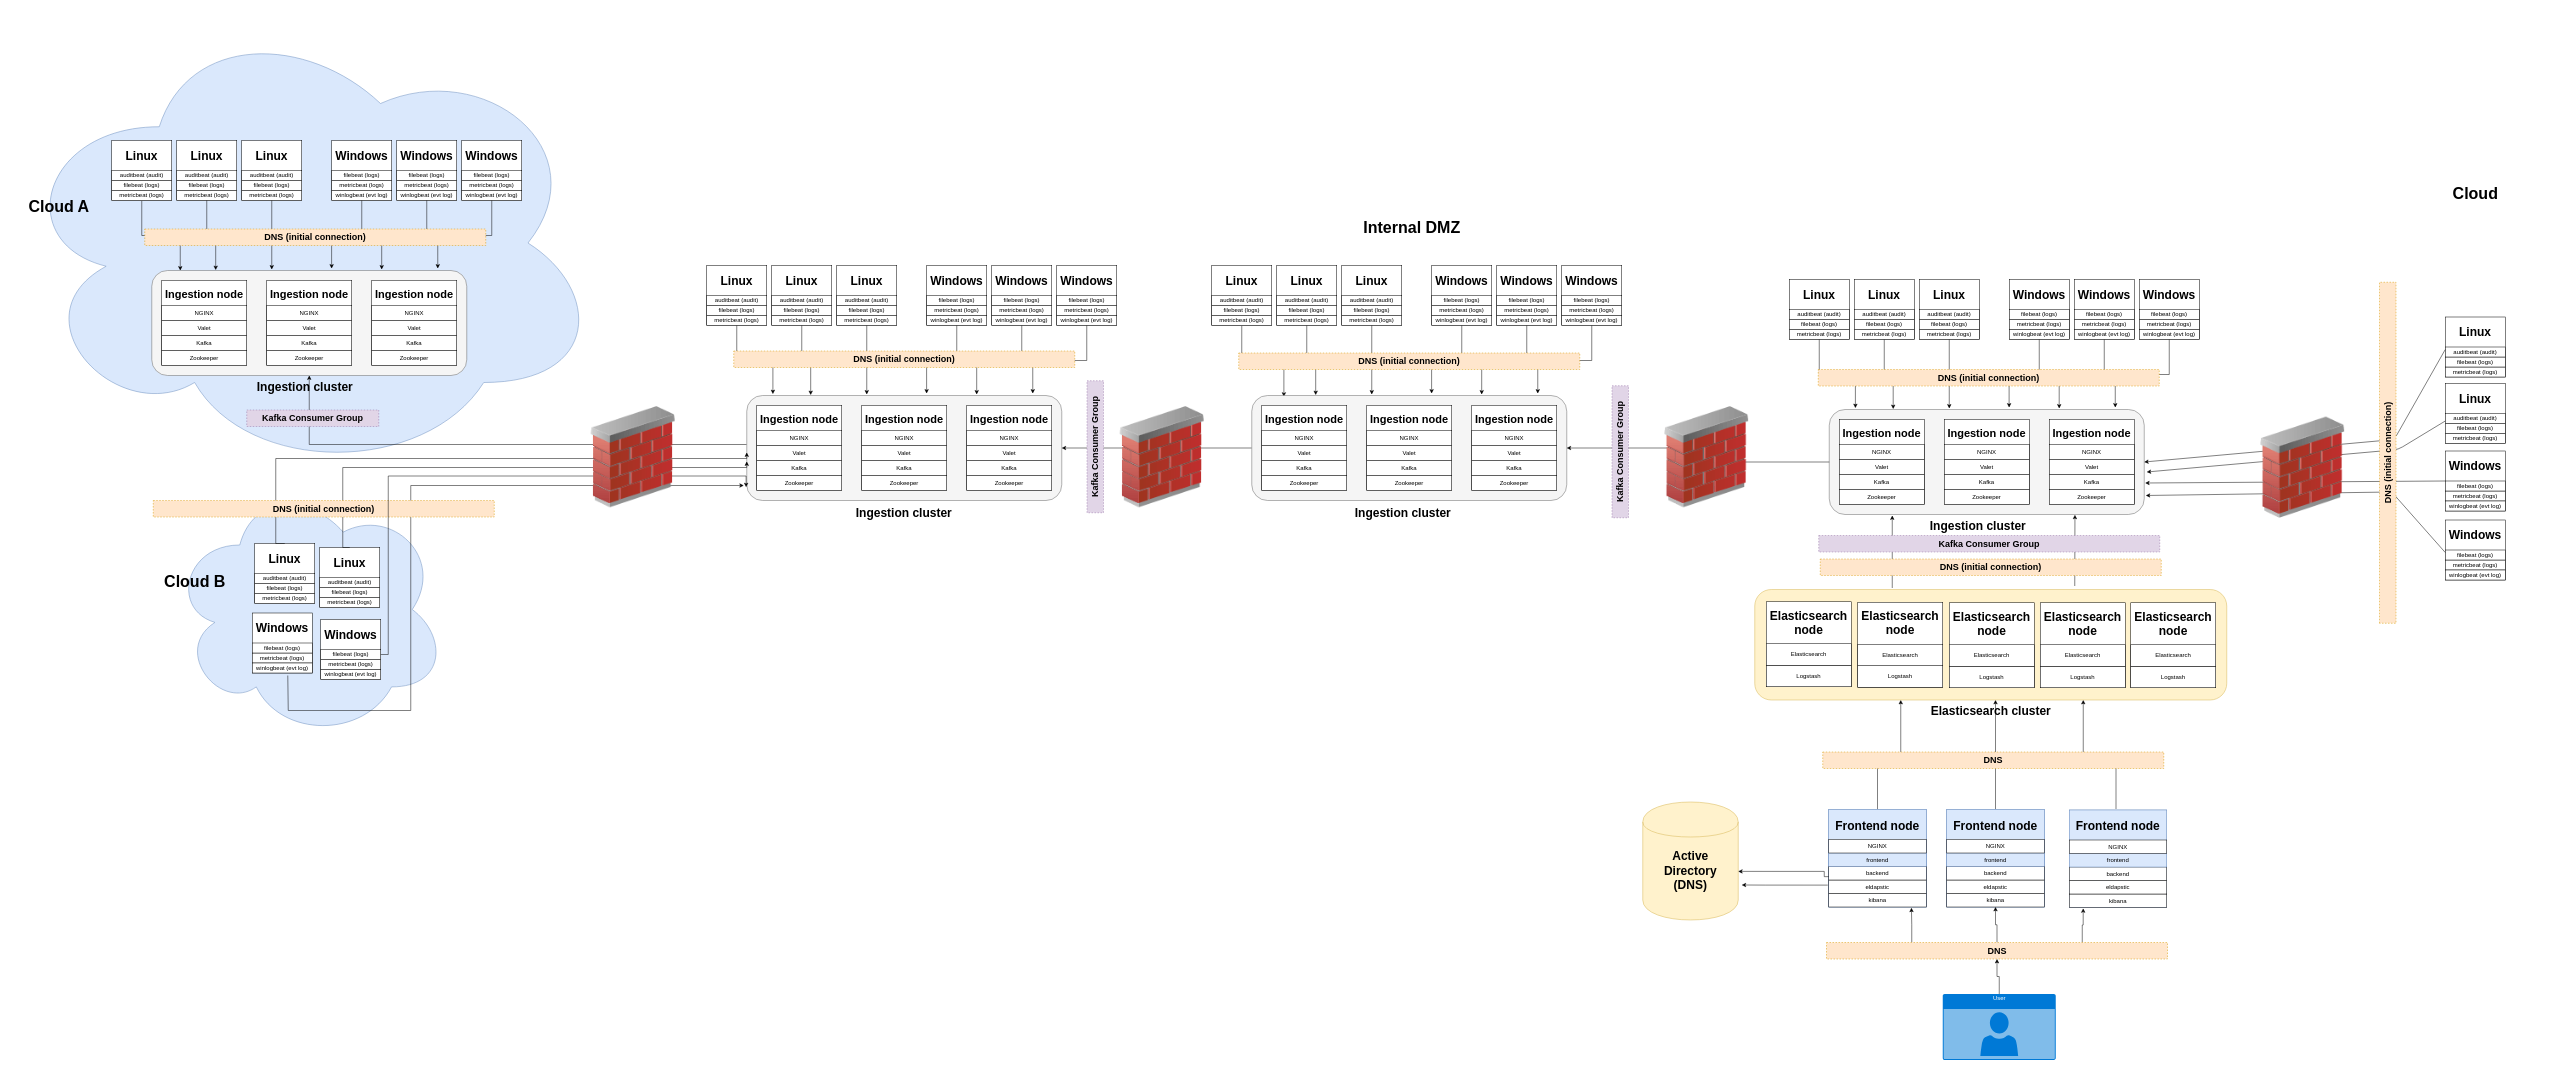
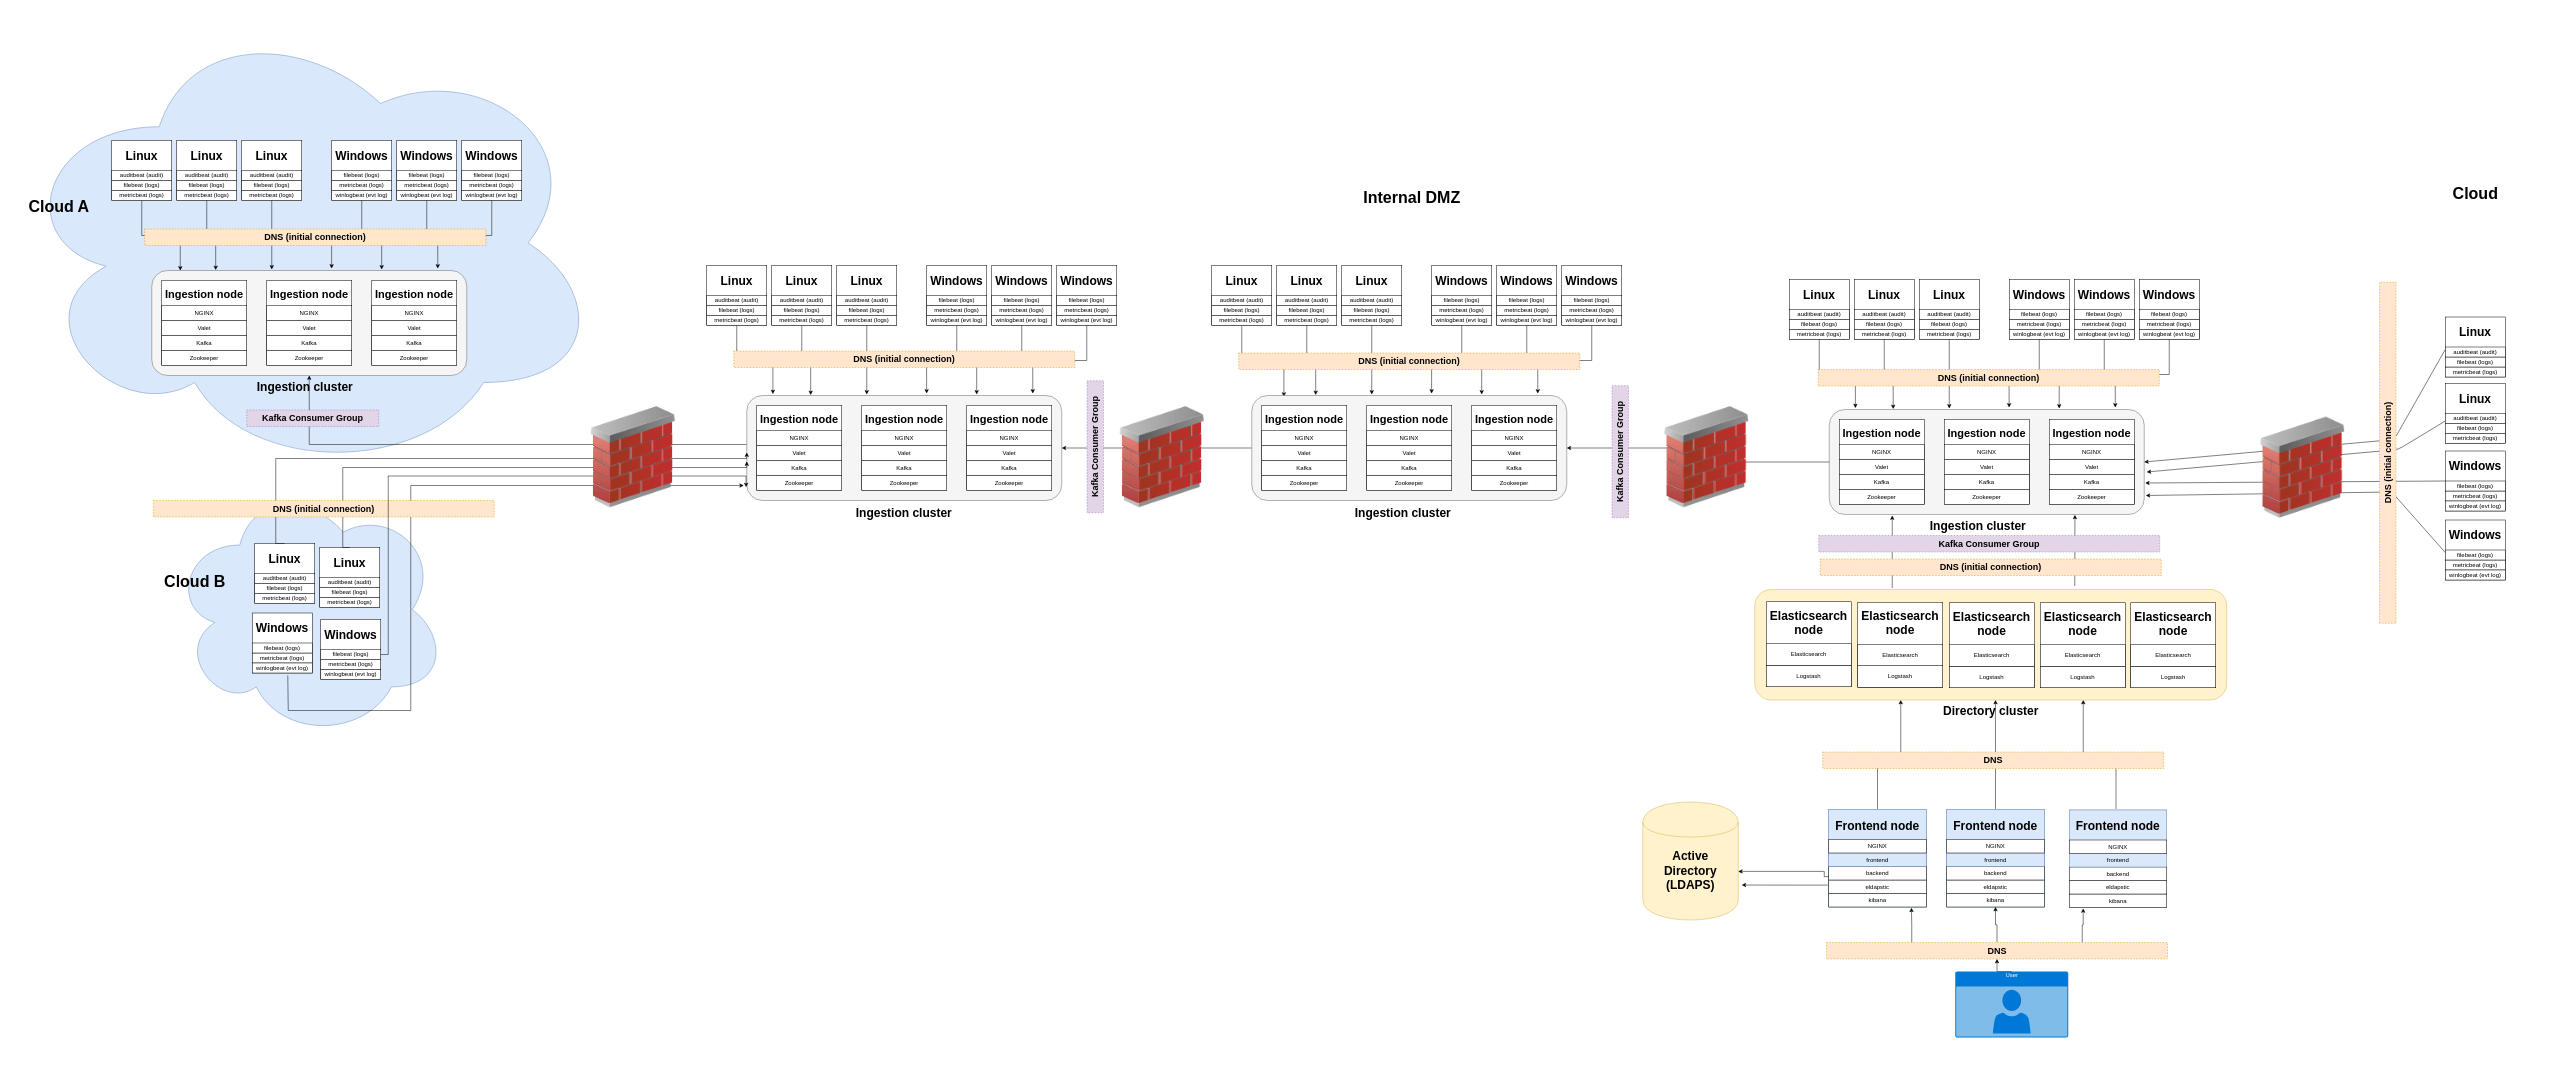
(1412, 227) -> (1412, 197)
(1991, 711) -> (1991, 711)
(1691, 871) -> (1691, 871)
(1999, 1027) -> (2012, 1004)
